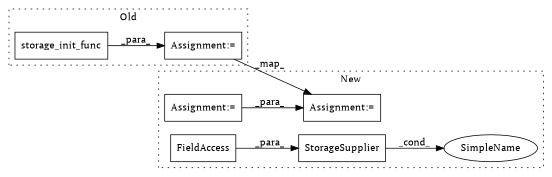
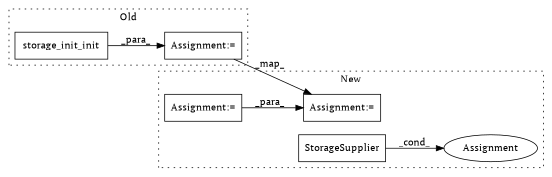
(61, 46) -> (61, 46)
(203, 148) -> none
(491, 148) -> (491, 148)
